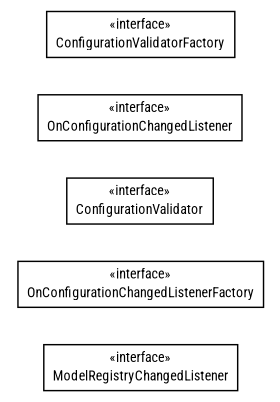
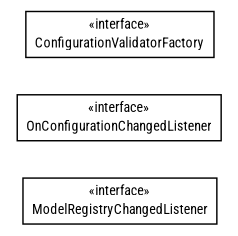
(140, 201) -> none
(140, 284) -> none
